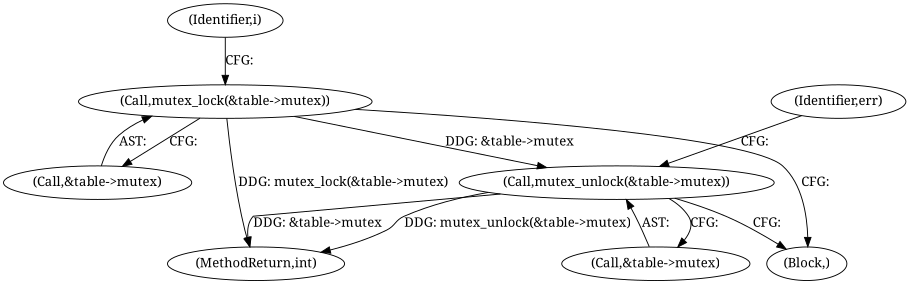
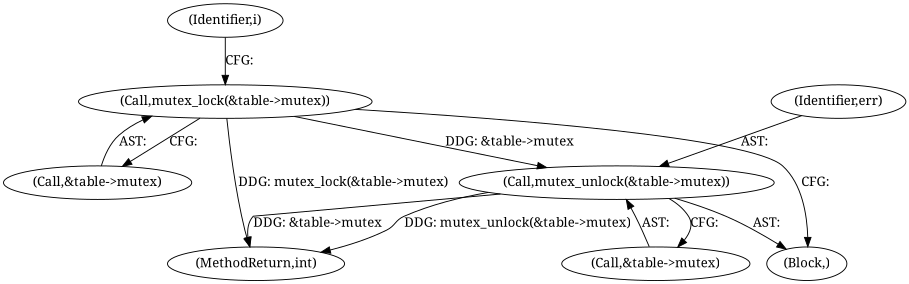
(756, 142) -> (756, 142)
(769, 223) -> (769, 223)
